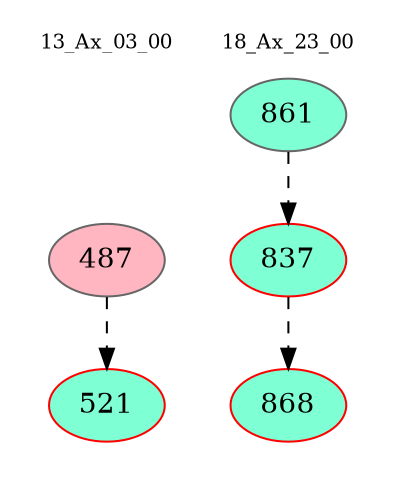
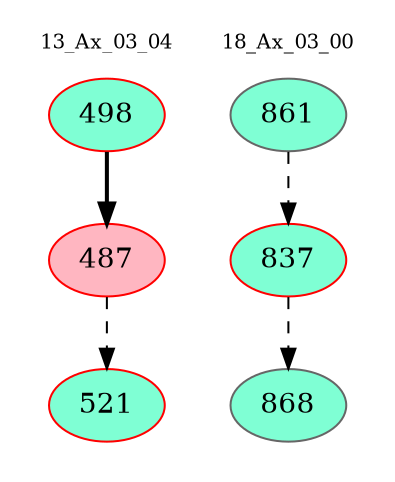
(107, 43) -> (107, 43)
(288, 43) -> (288, 43)
none -> (107, 115)
(107, 260) -> (107, 260)
(288, 405) -> (288, 405)
